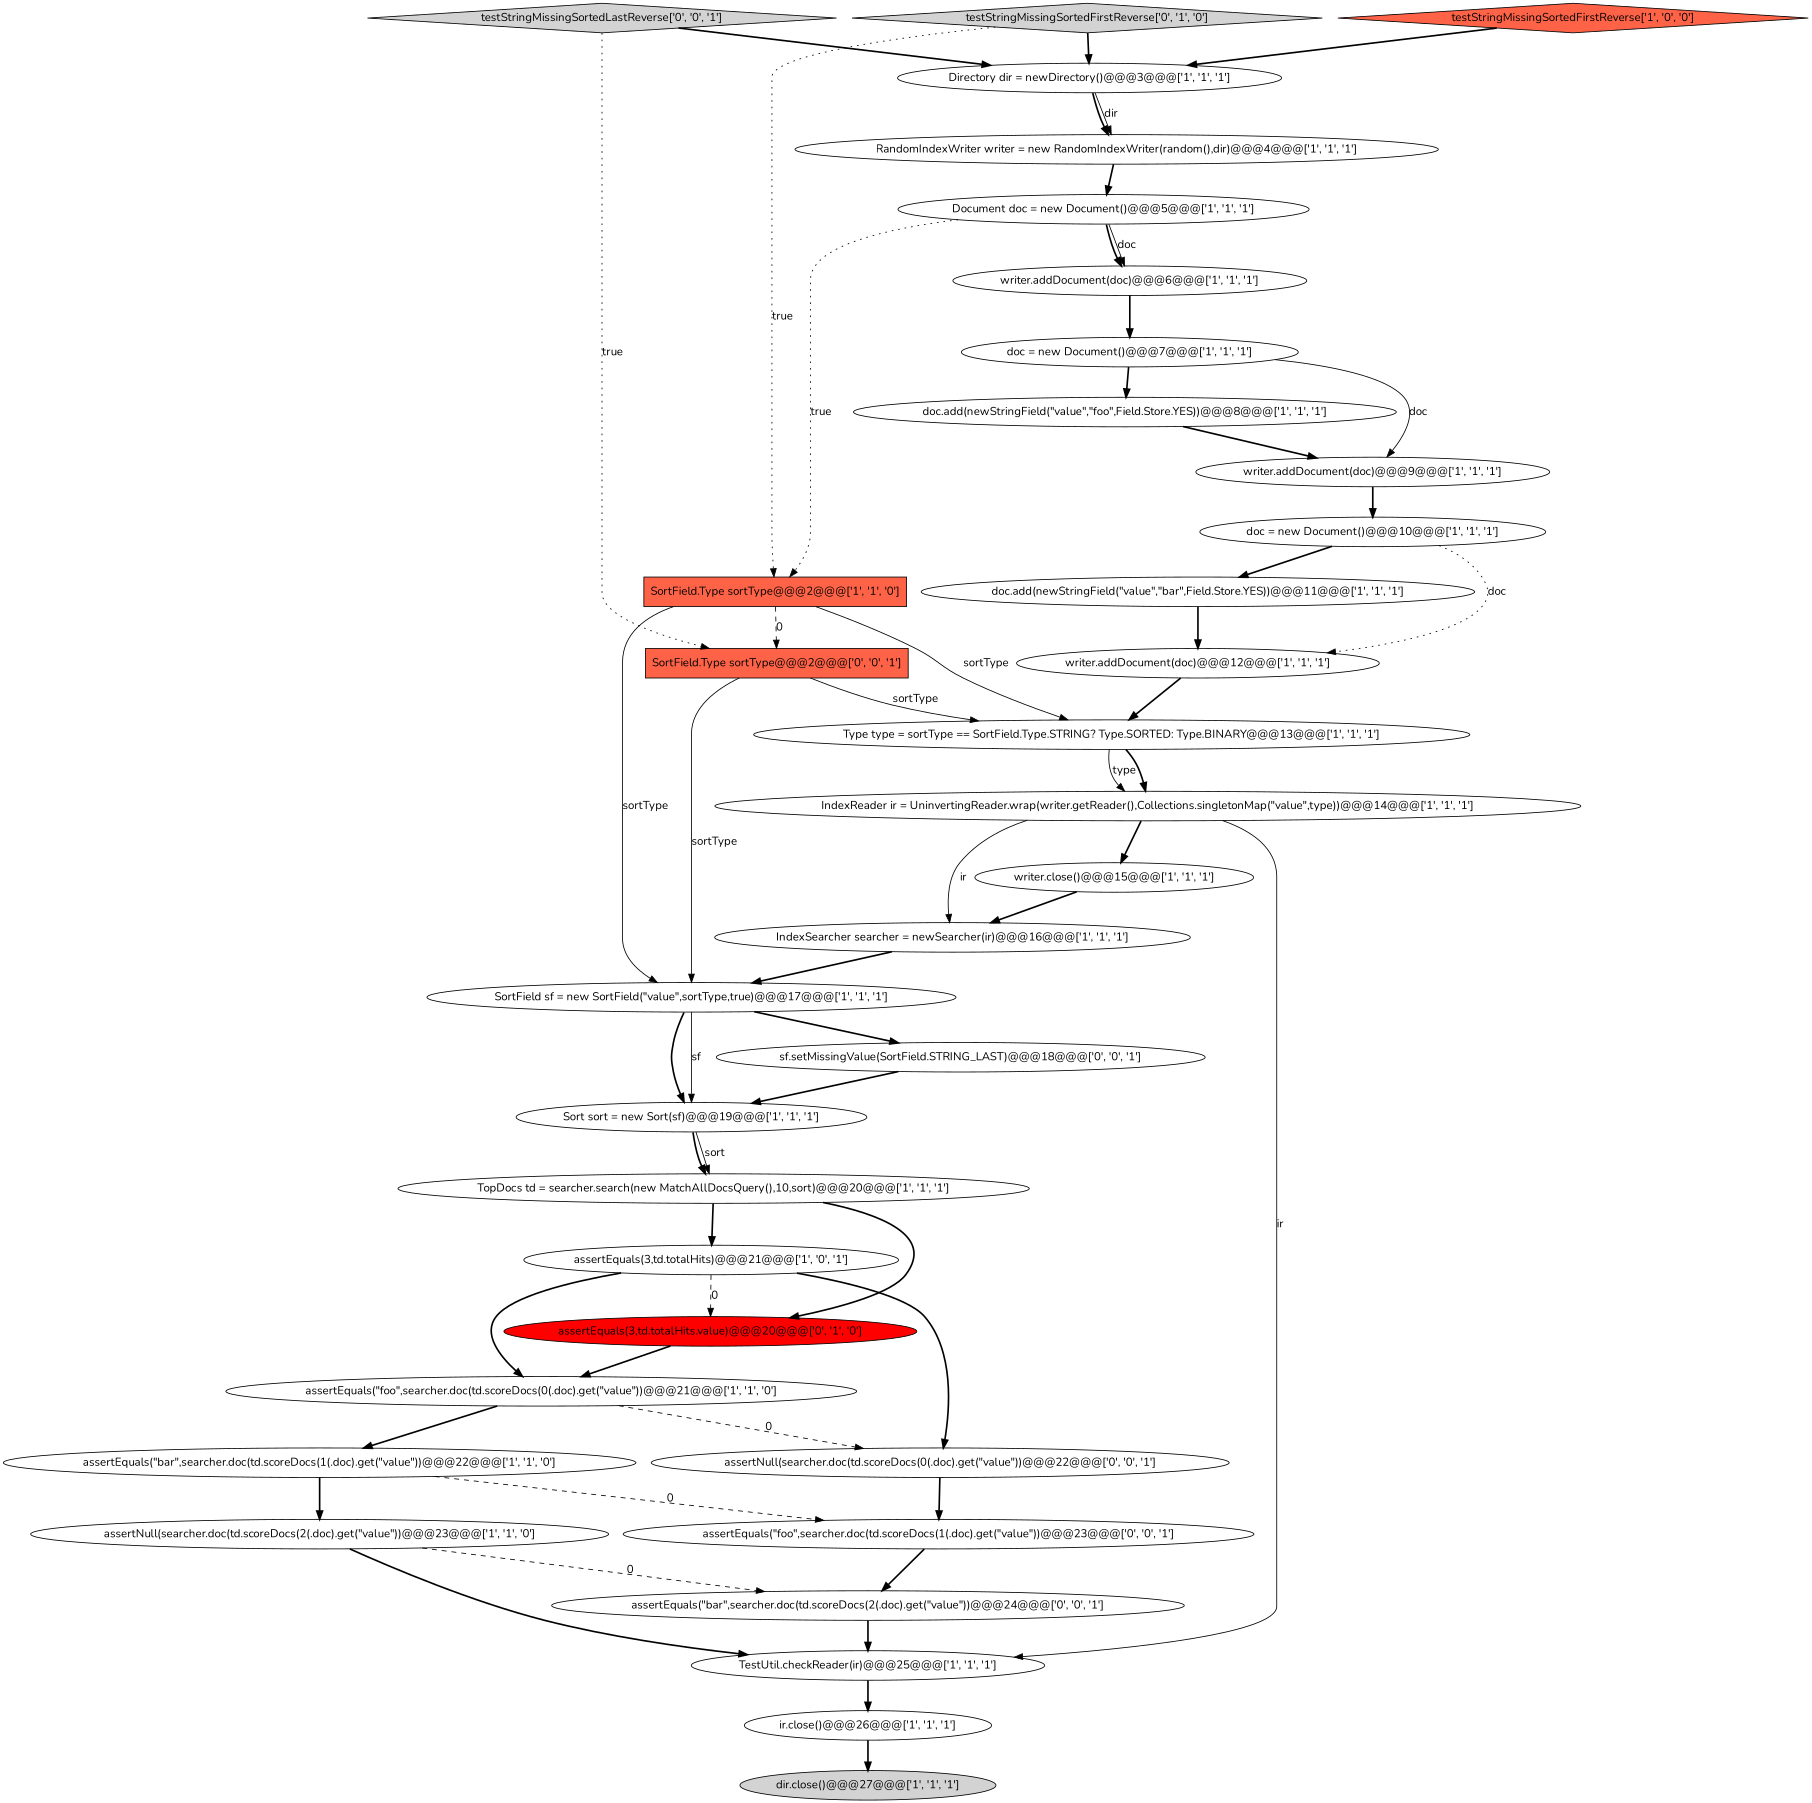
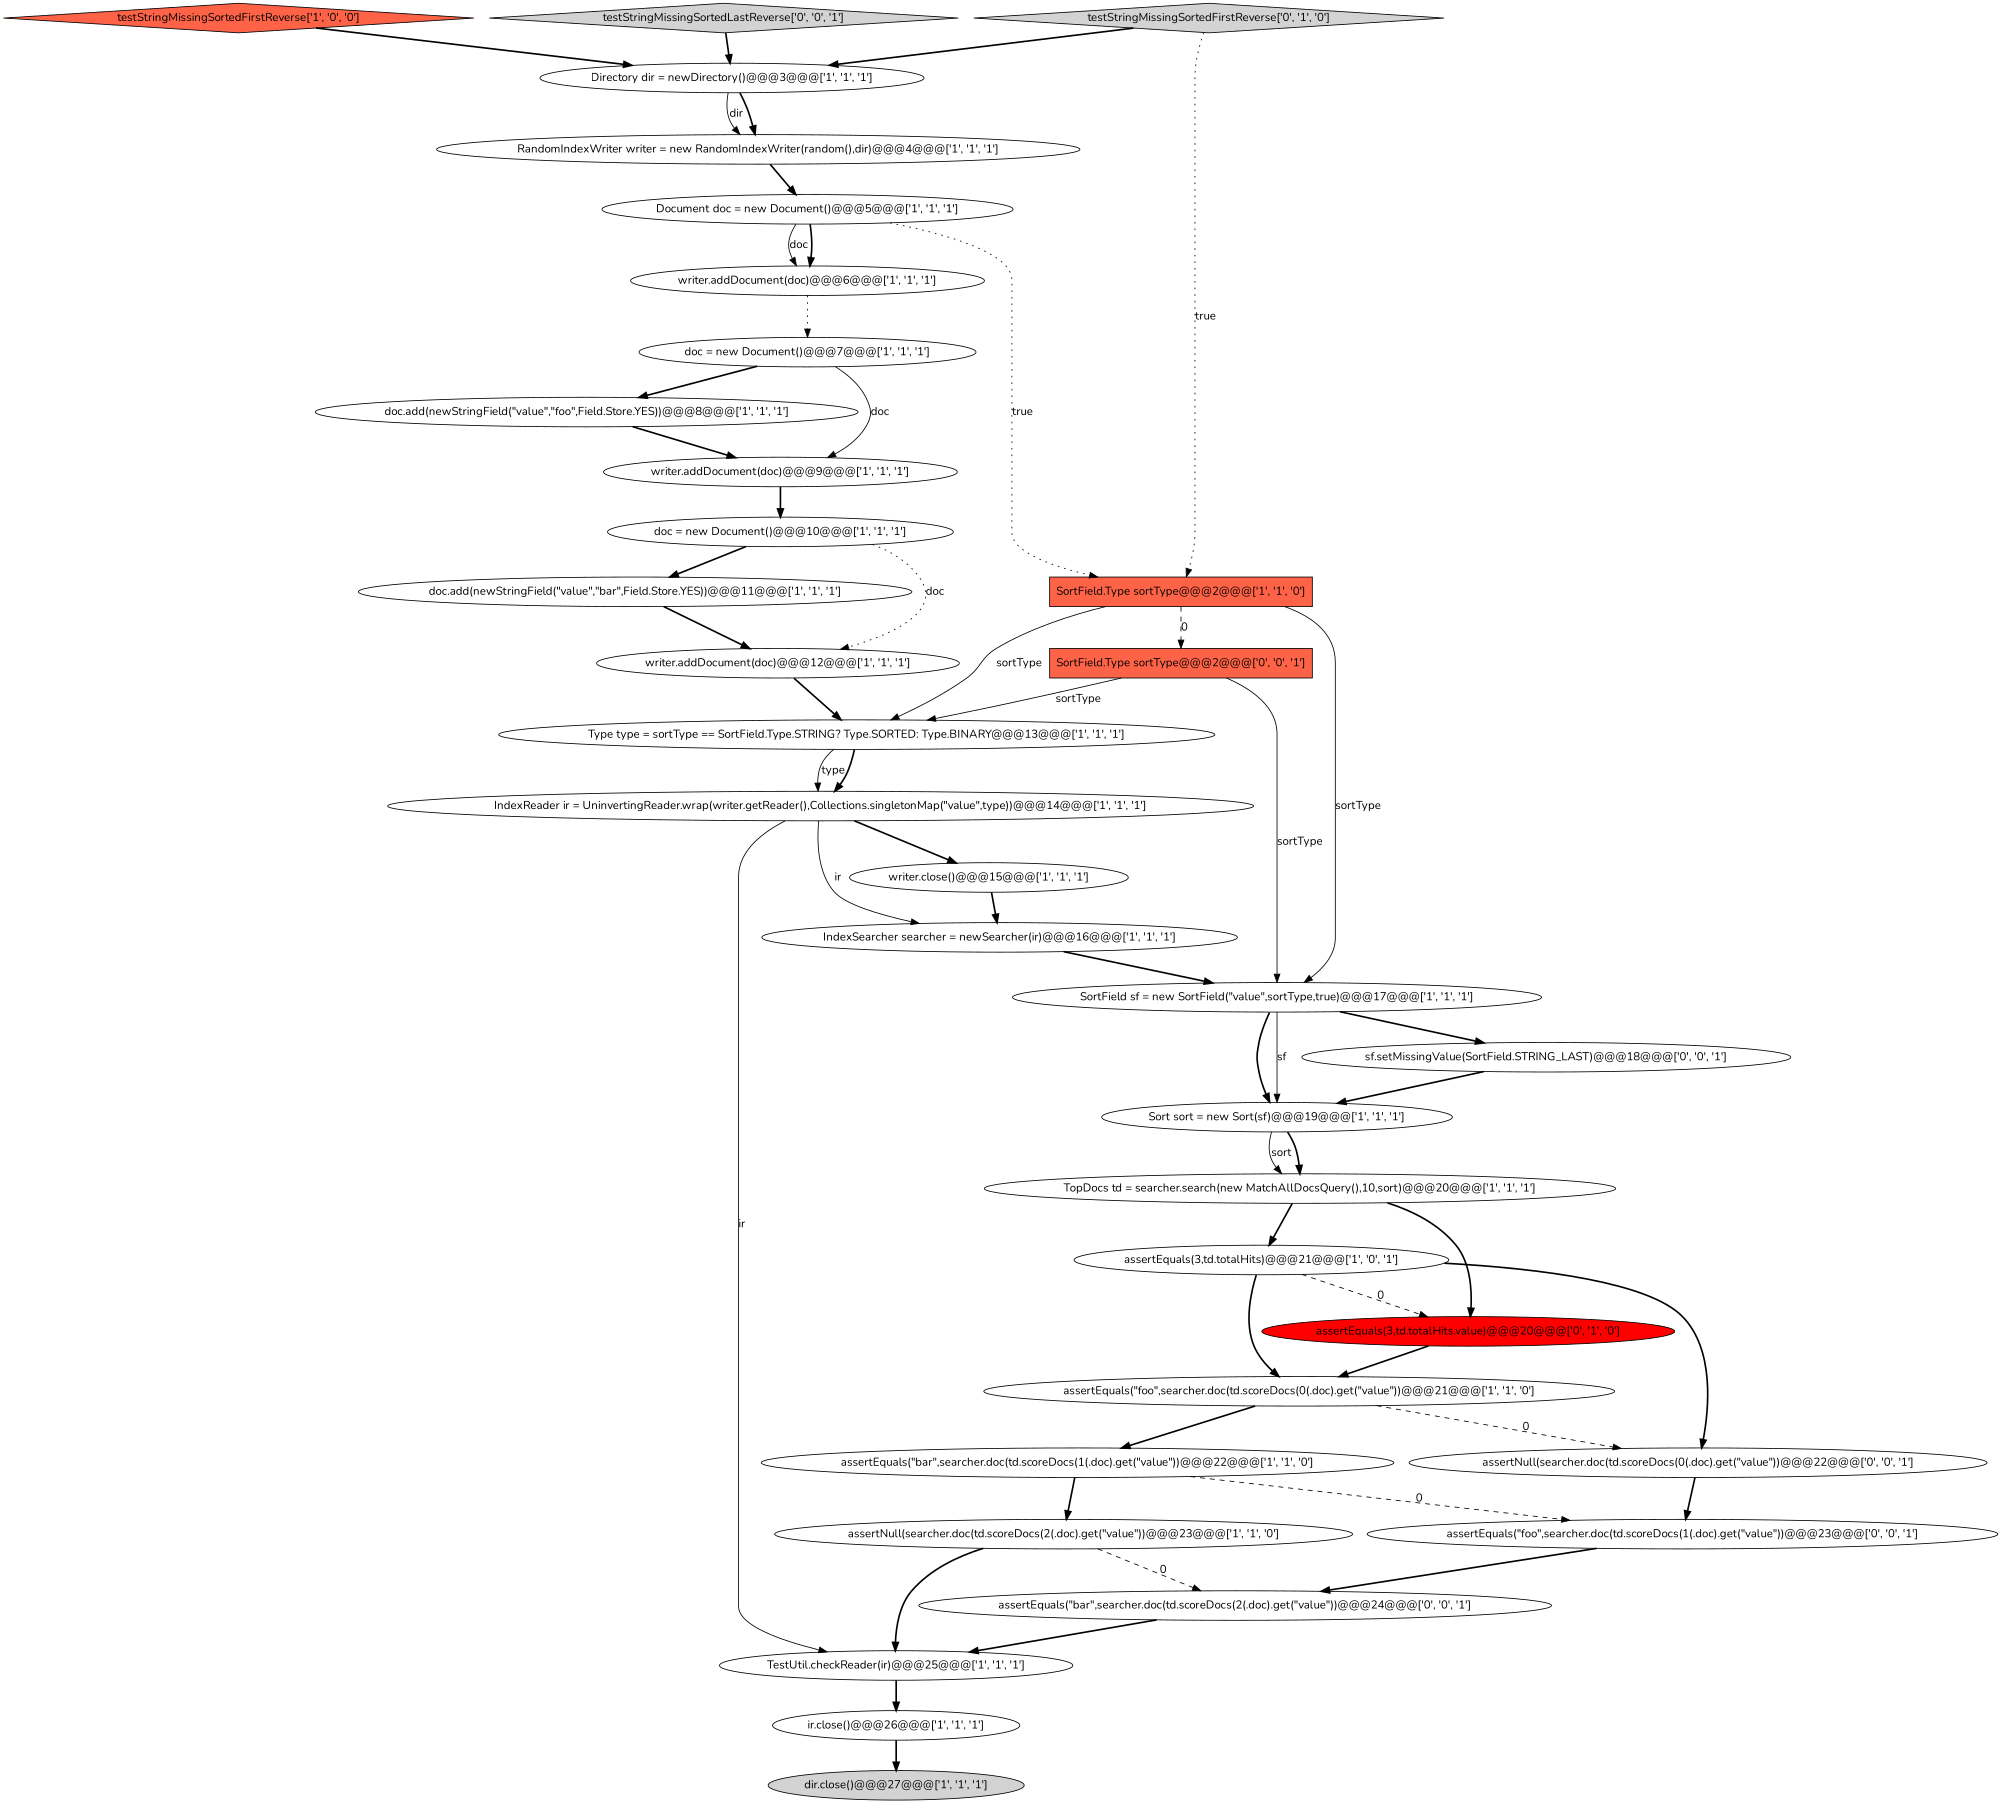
(1130, 312) -> (808, 312)
(602, 371) -> none
